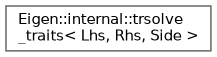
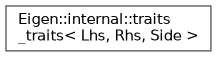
(108, 28) -> (108, 28)
